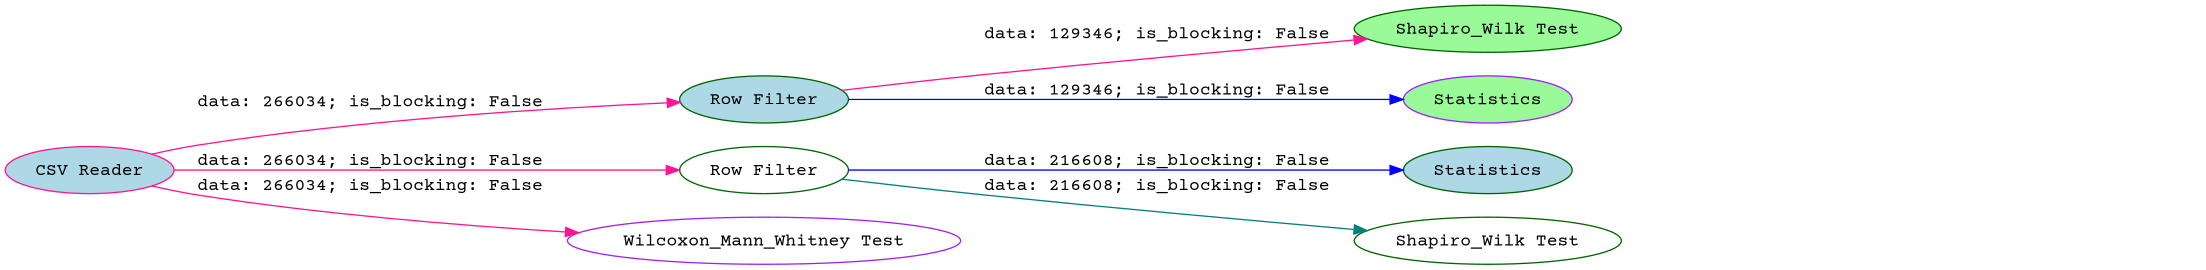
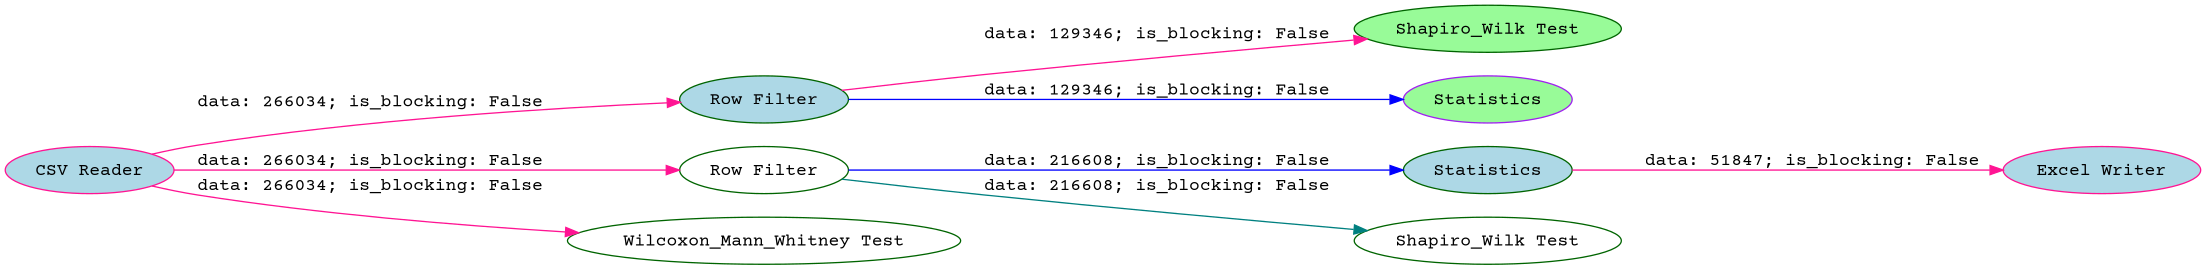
none -> (2102, 170)
(764, 241) -> (764, 241)
